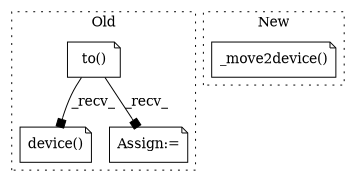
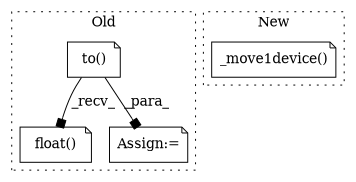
(274, 60) -> (274, 60)
(147, 102) -> (147, 102)
(56, 145) -> (56, 145)
